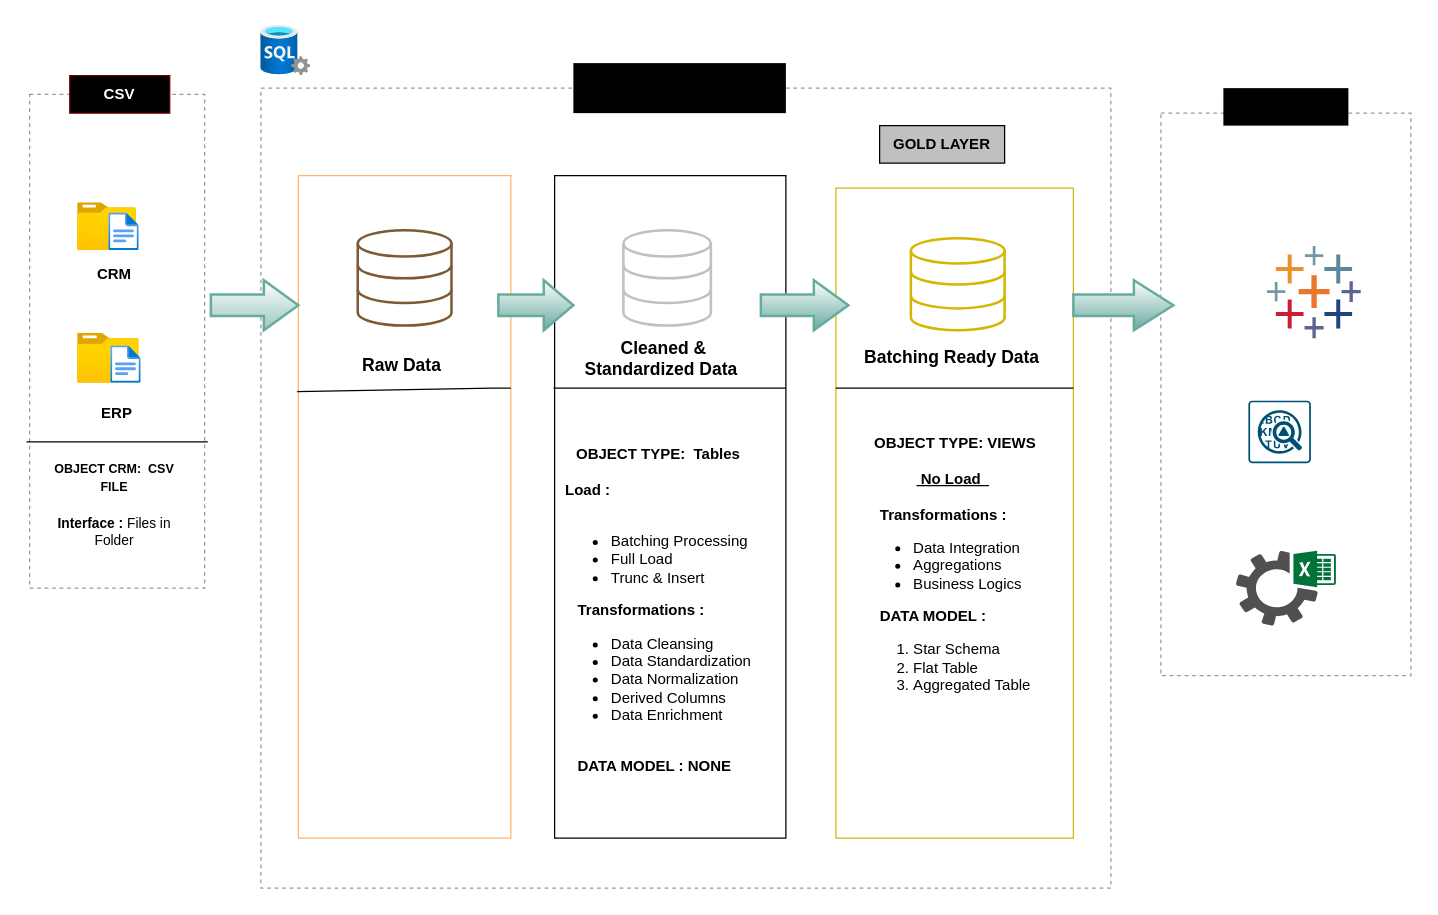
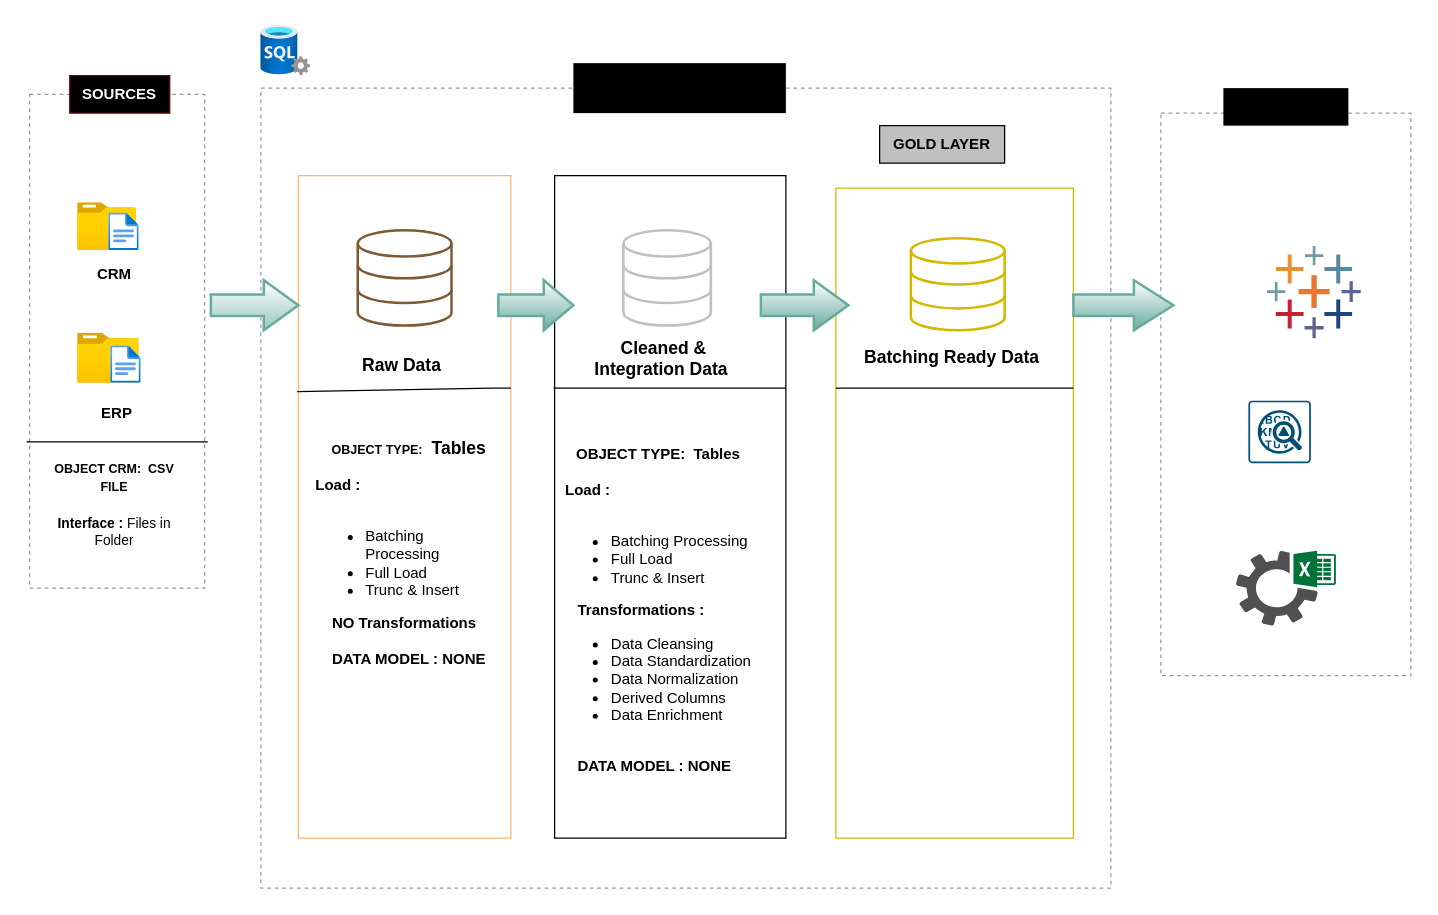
(119, 94) -> (119, 94)
(664, 358) -> (664, 358)
none -> (406, 562)
(953, 581) -> none
